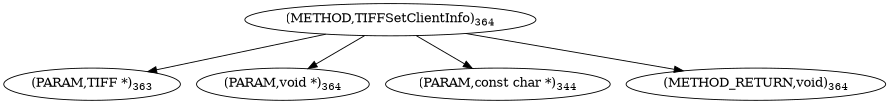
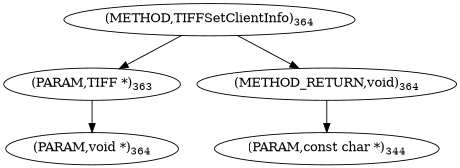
(340, 50) -> (92, 112)
(440, 50) -> (327, 112)
